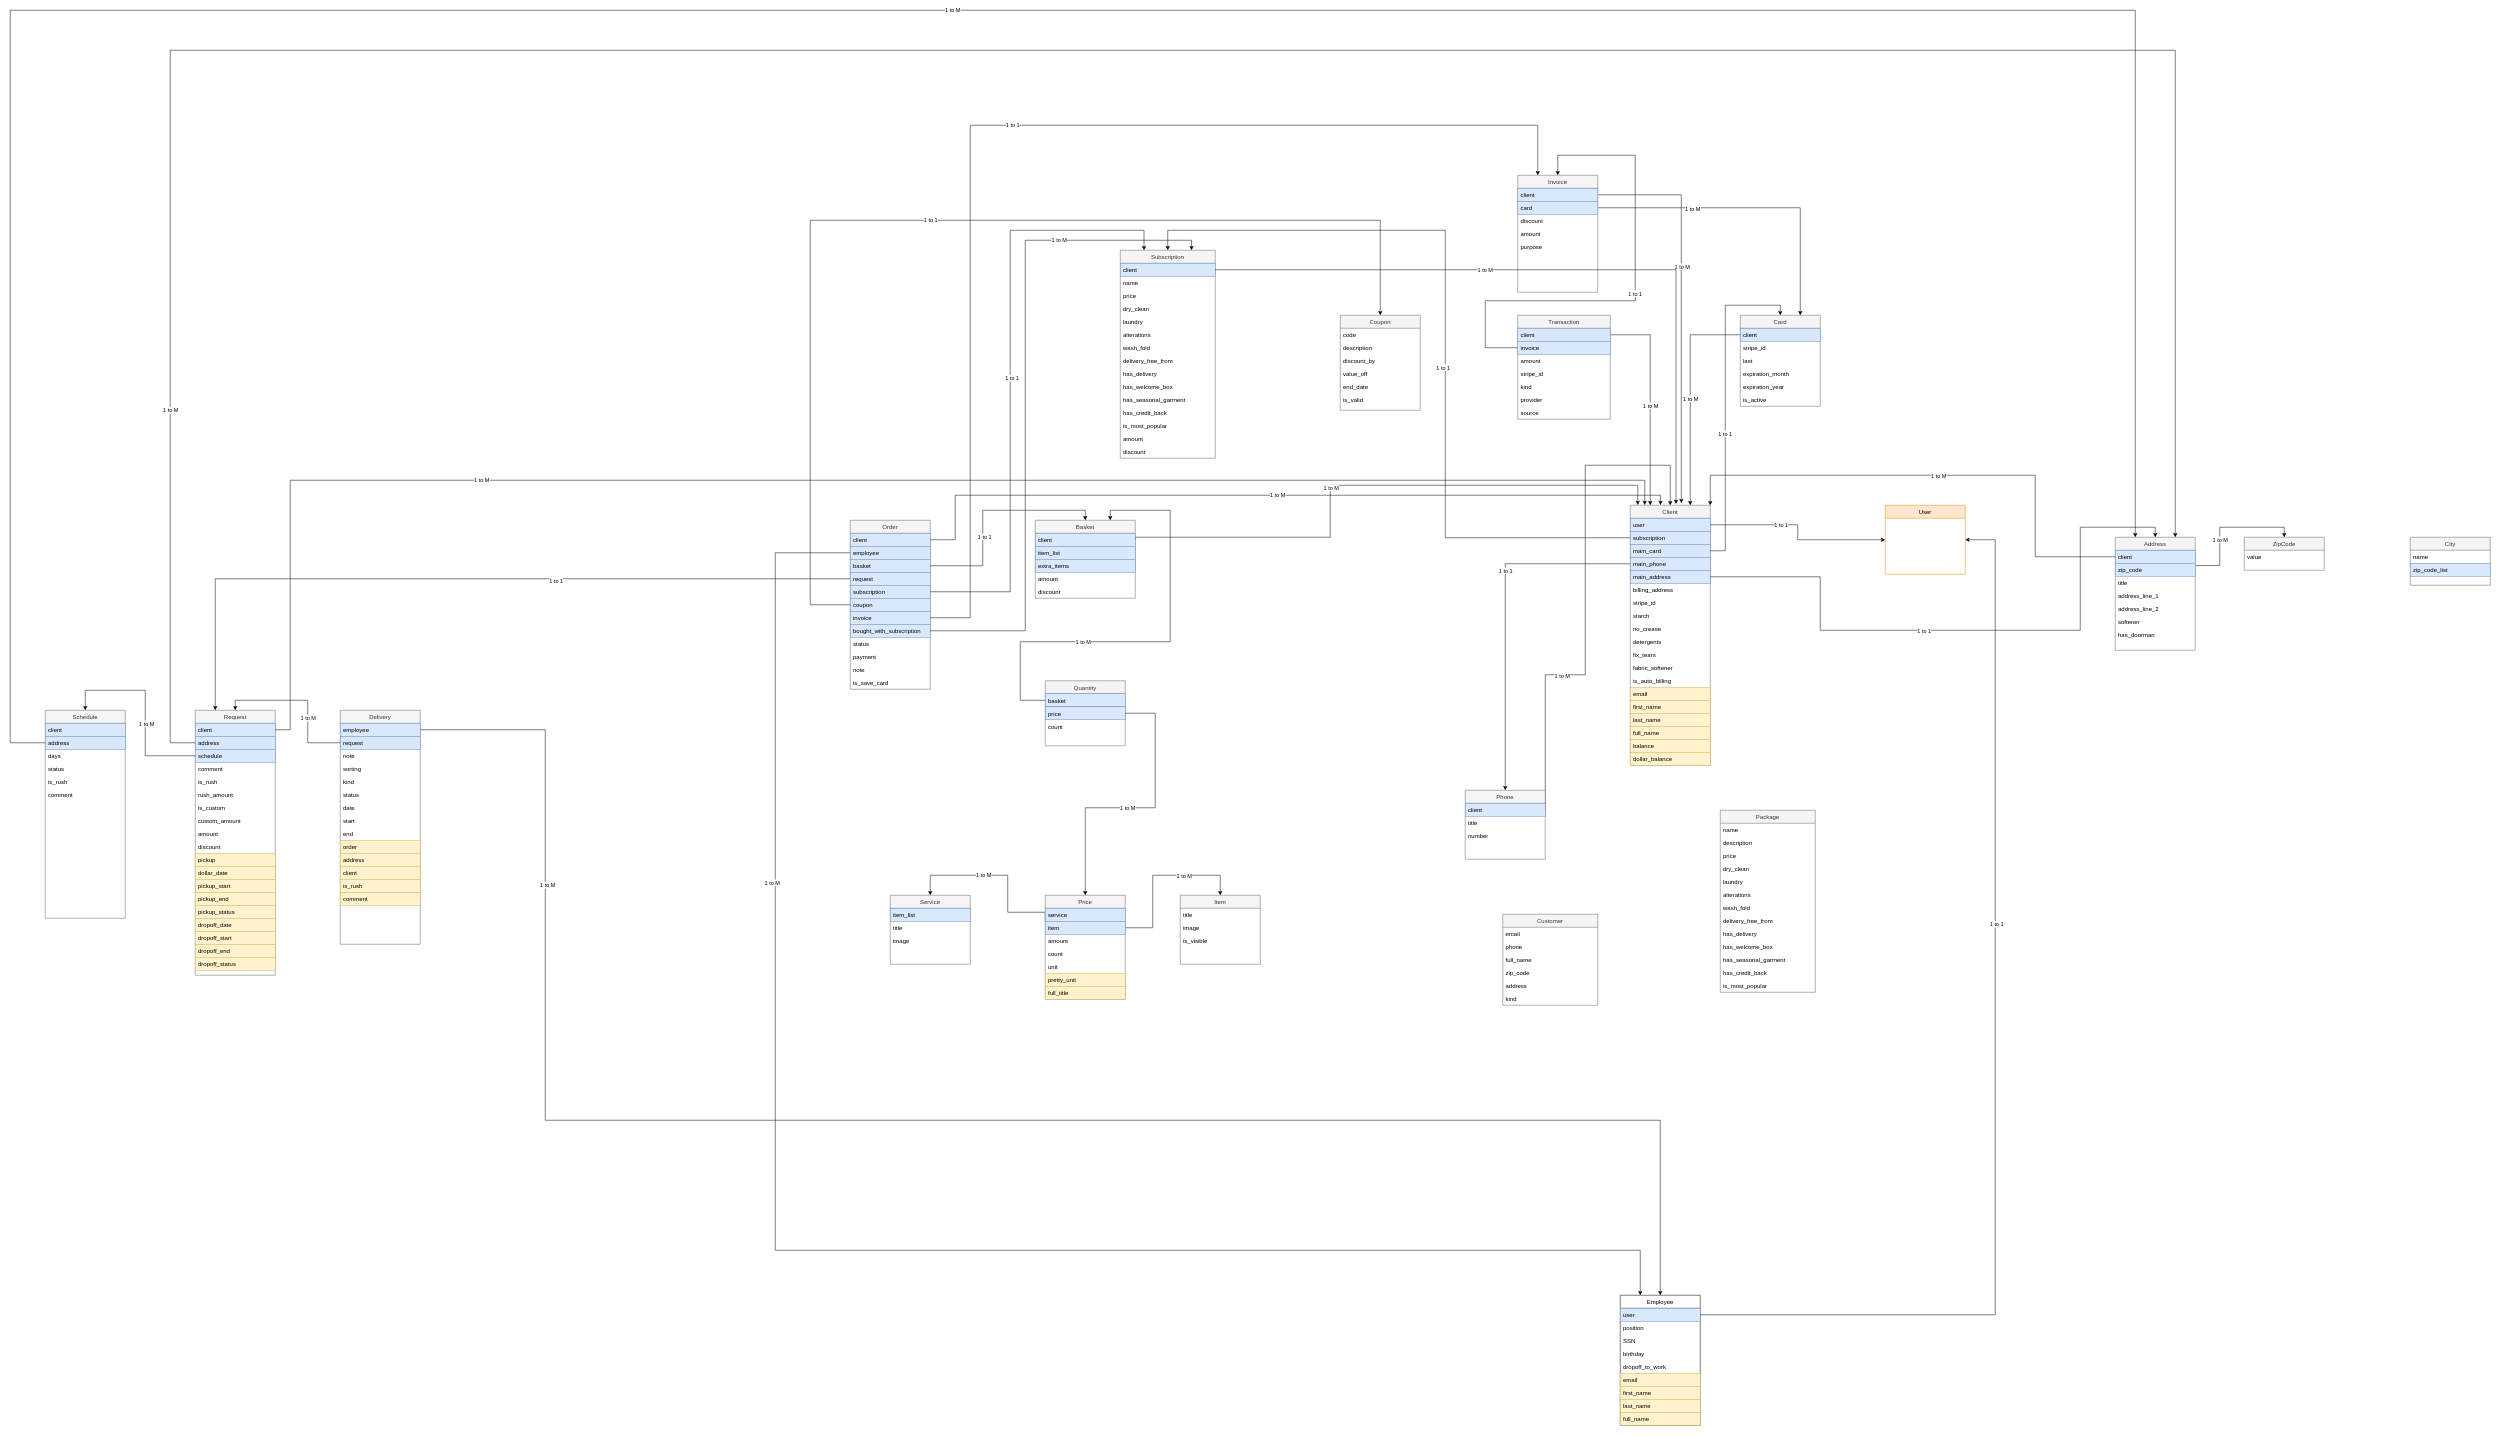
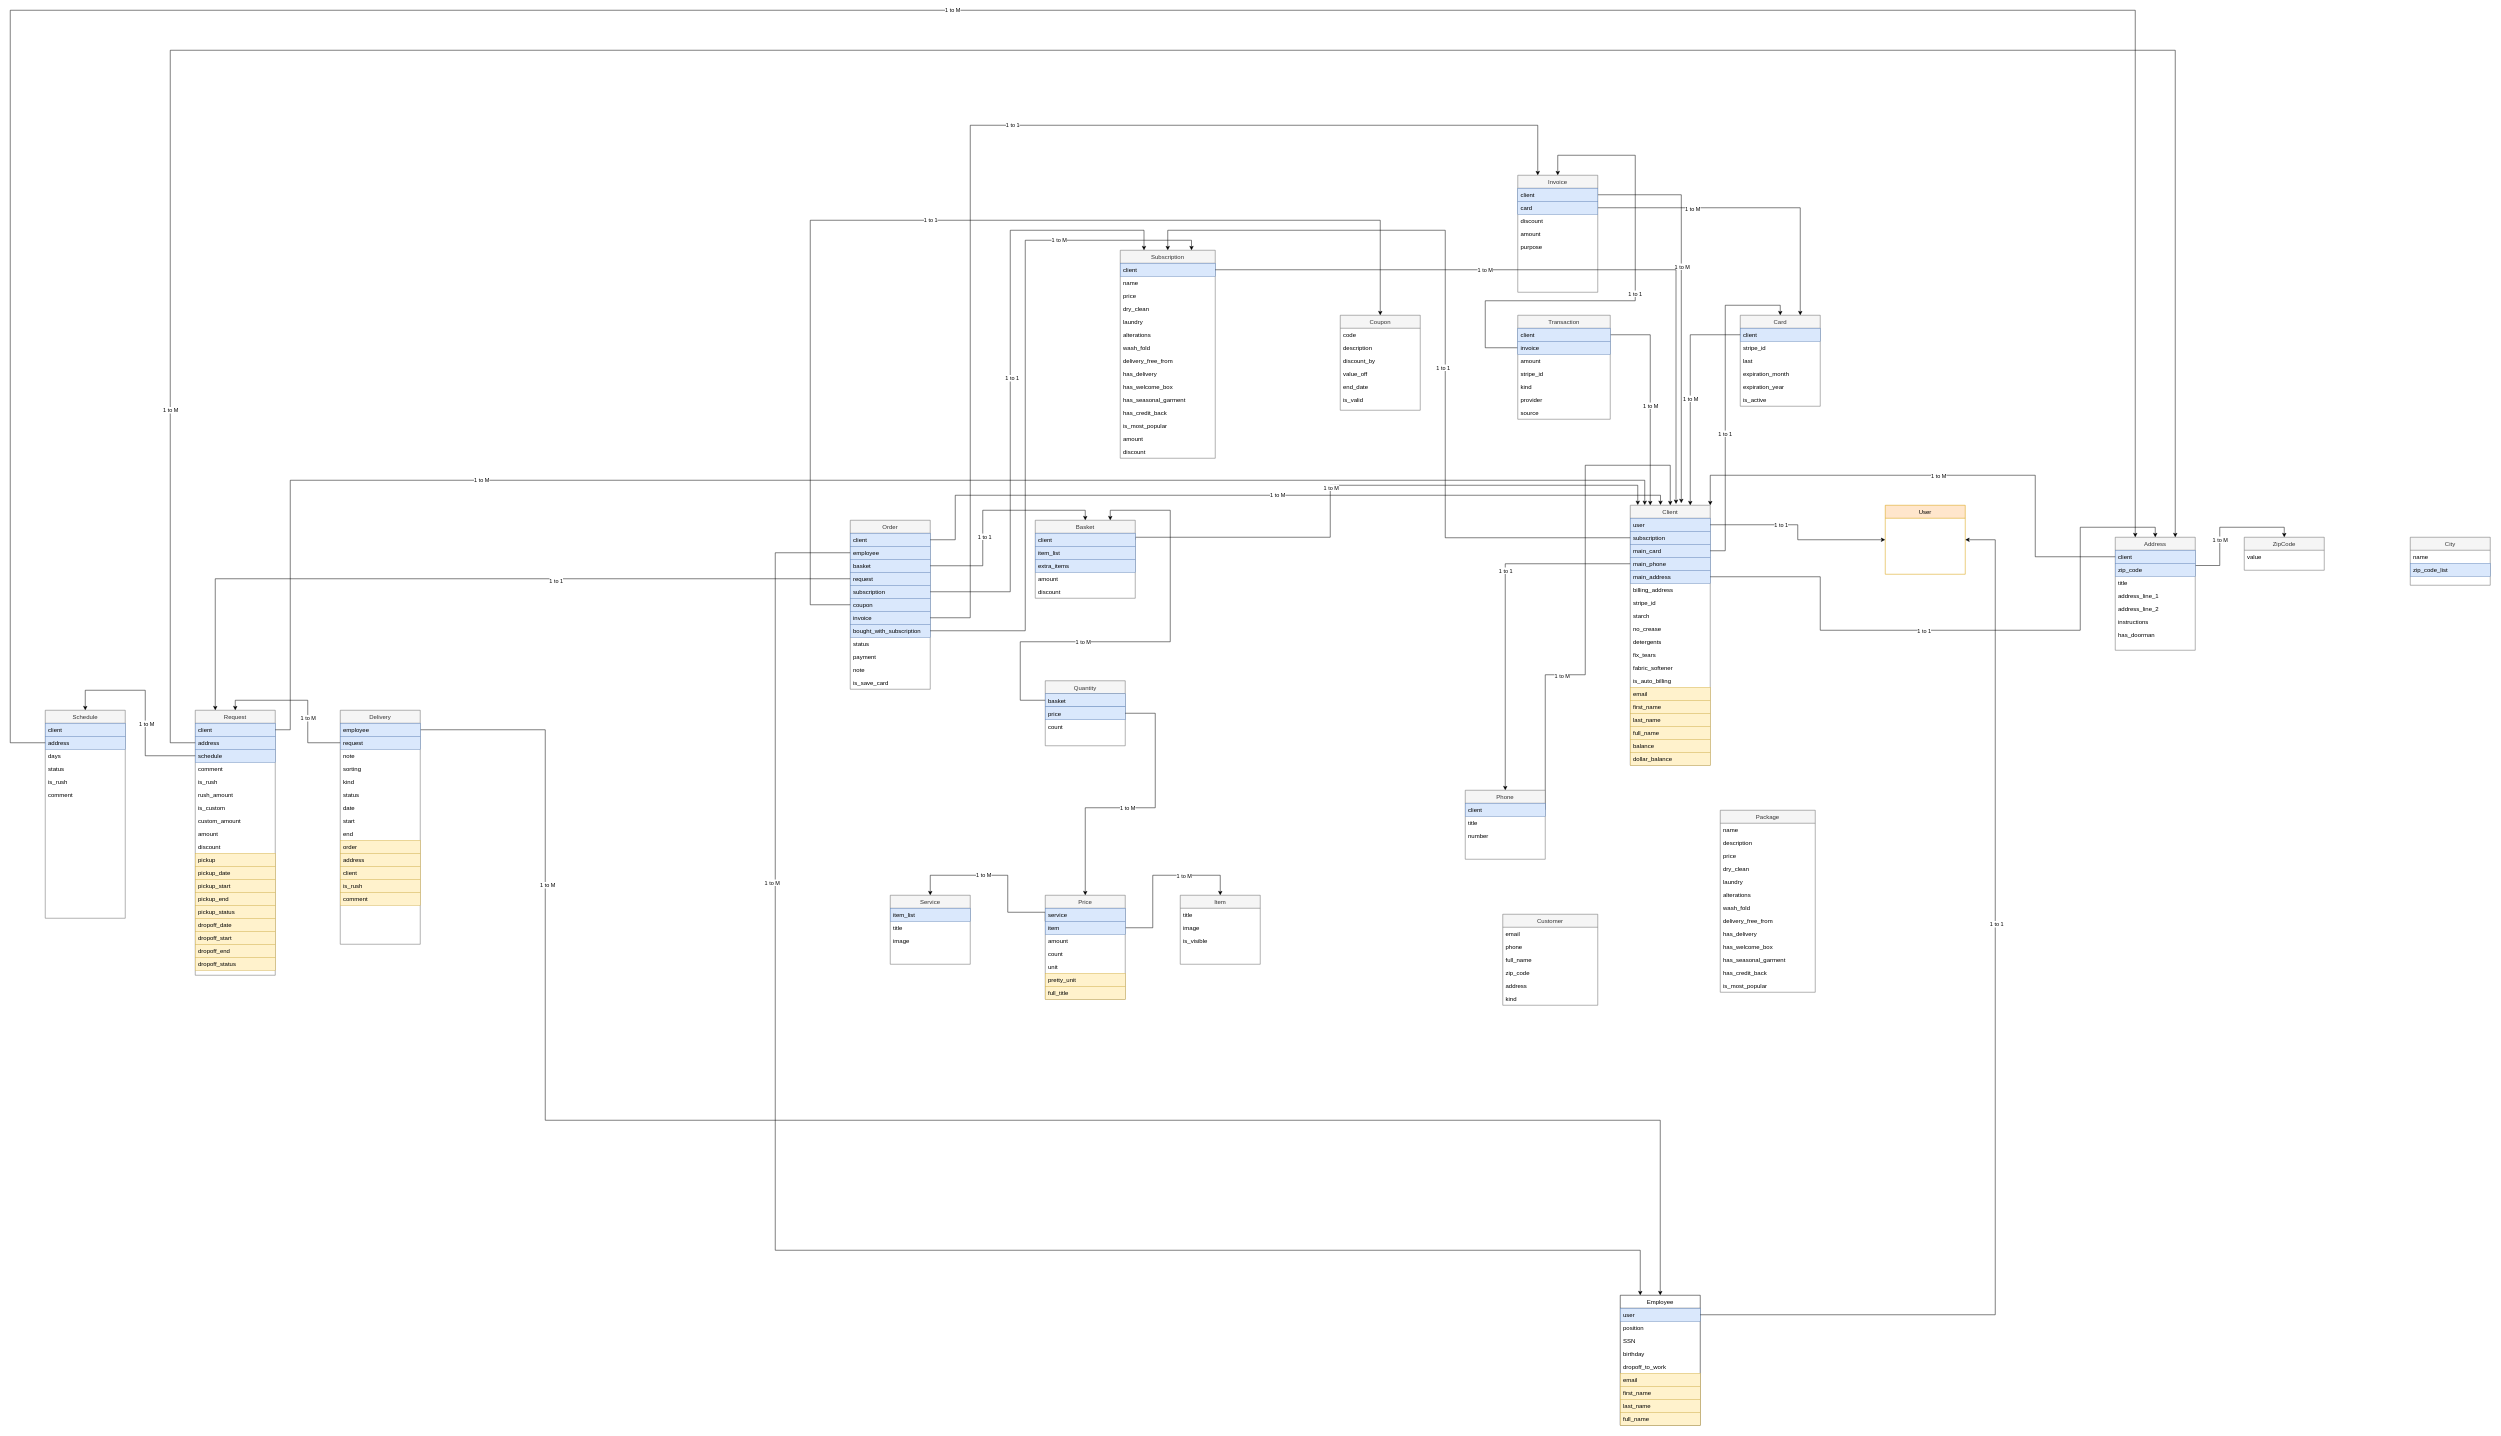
(2131, 622) -> (2137, 622)
(215, 873) -> (216, 873)
